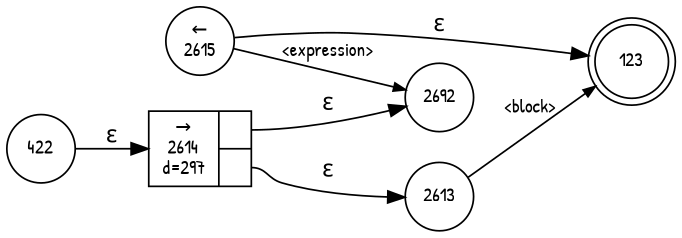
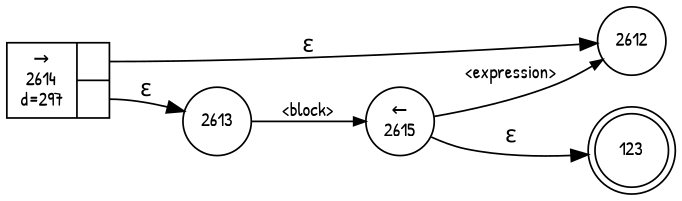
(439, 97) -> (632, 41)
(527, 135) -> (303, 121)
(41, 149) -> none
